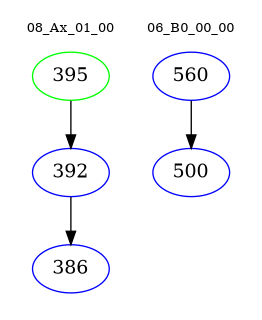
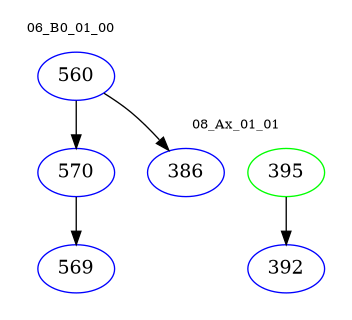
(71, 29) -> (236, 125)
(191, 29) -> (71, 29)
(191, 173) -> (76, 173)
(71, 214) -> (146, 125)
none -> (76, 269)
